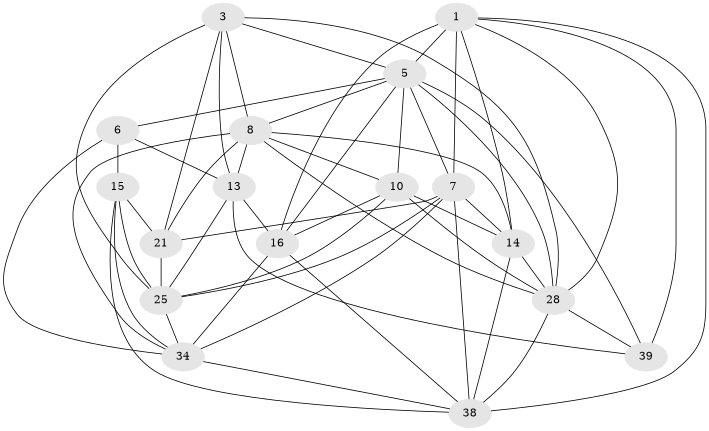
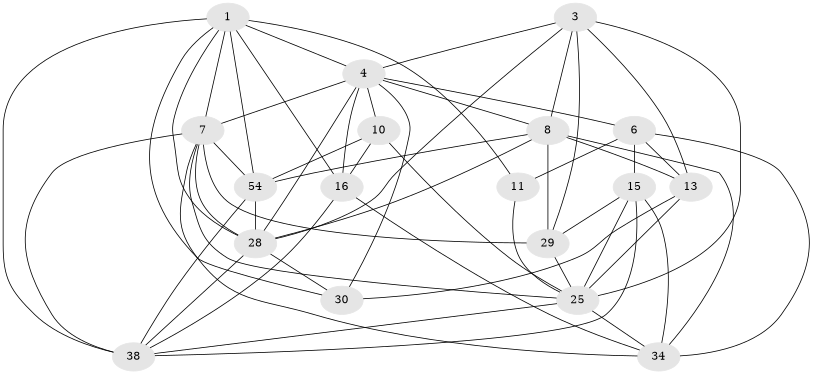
(405, 74) -> (364, 74)
(324, 159) -> none
none -> (518, 187)
(256, 215) -> none
(161, 244) -> (548, 244)
(513, 244) -> (255, 187)
(471, 248) -> (200, 198)
(646, 357) -> (342, 300)
(327, 385) -> (346, 330)
